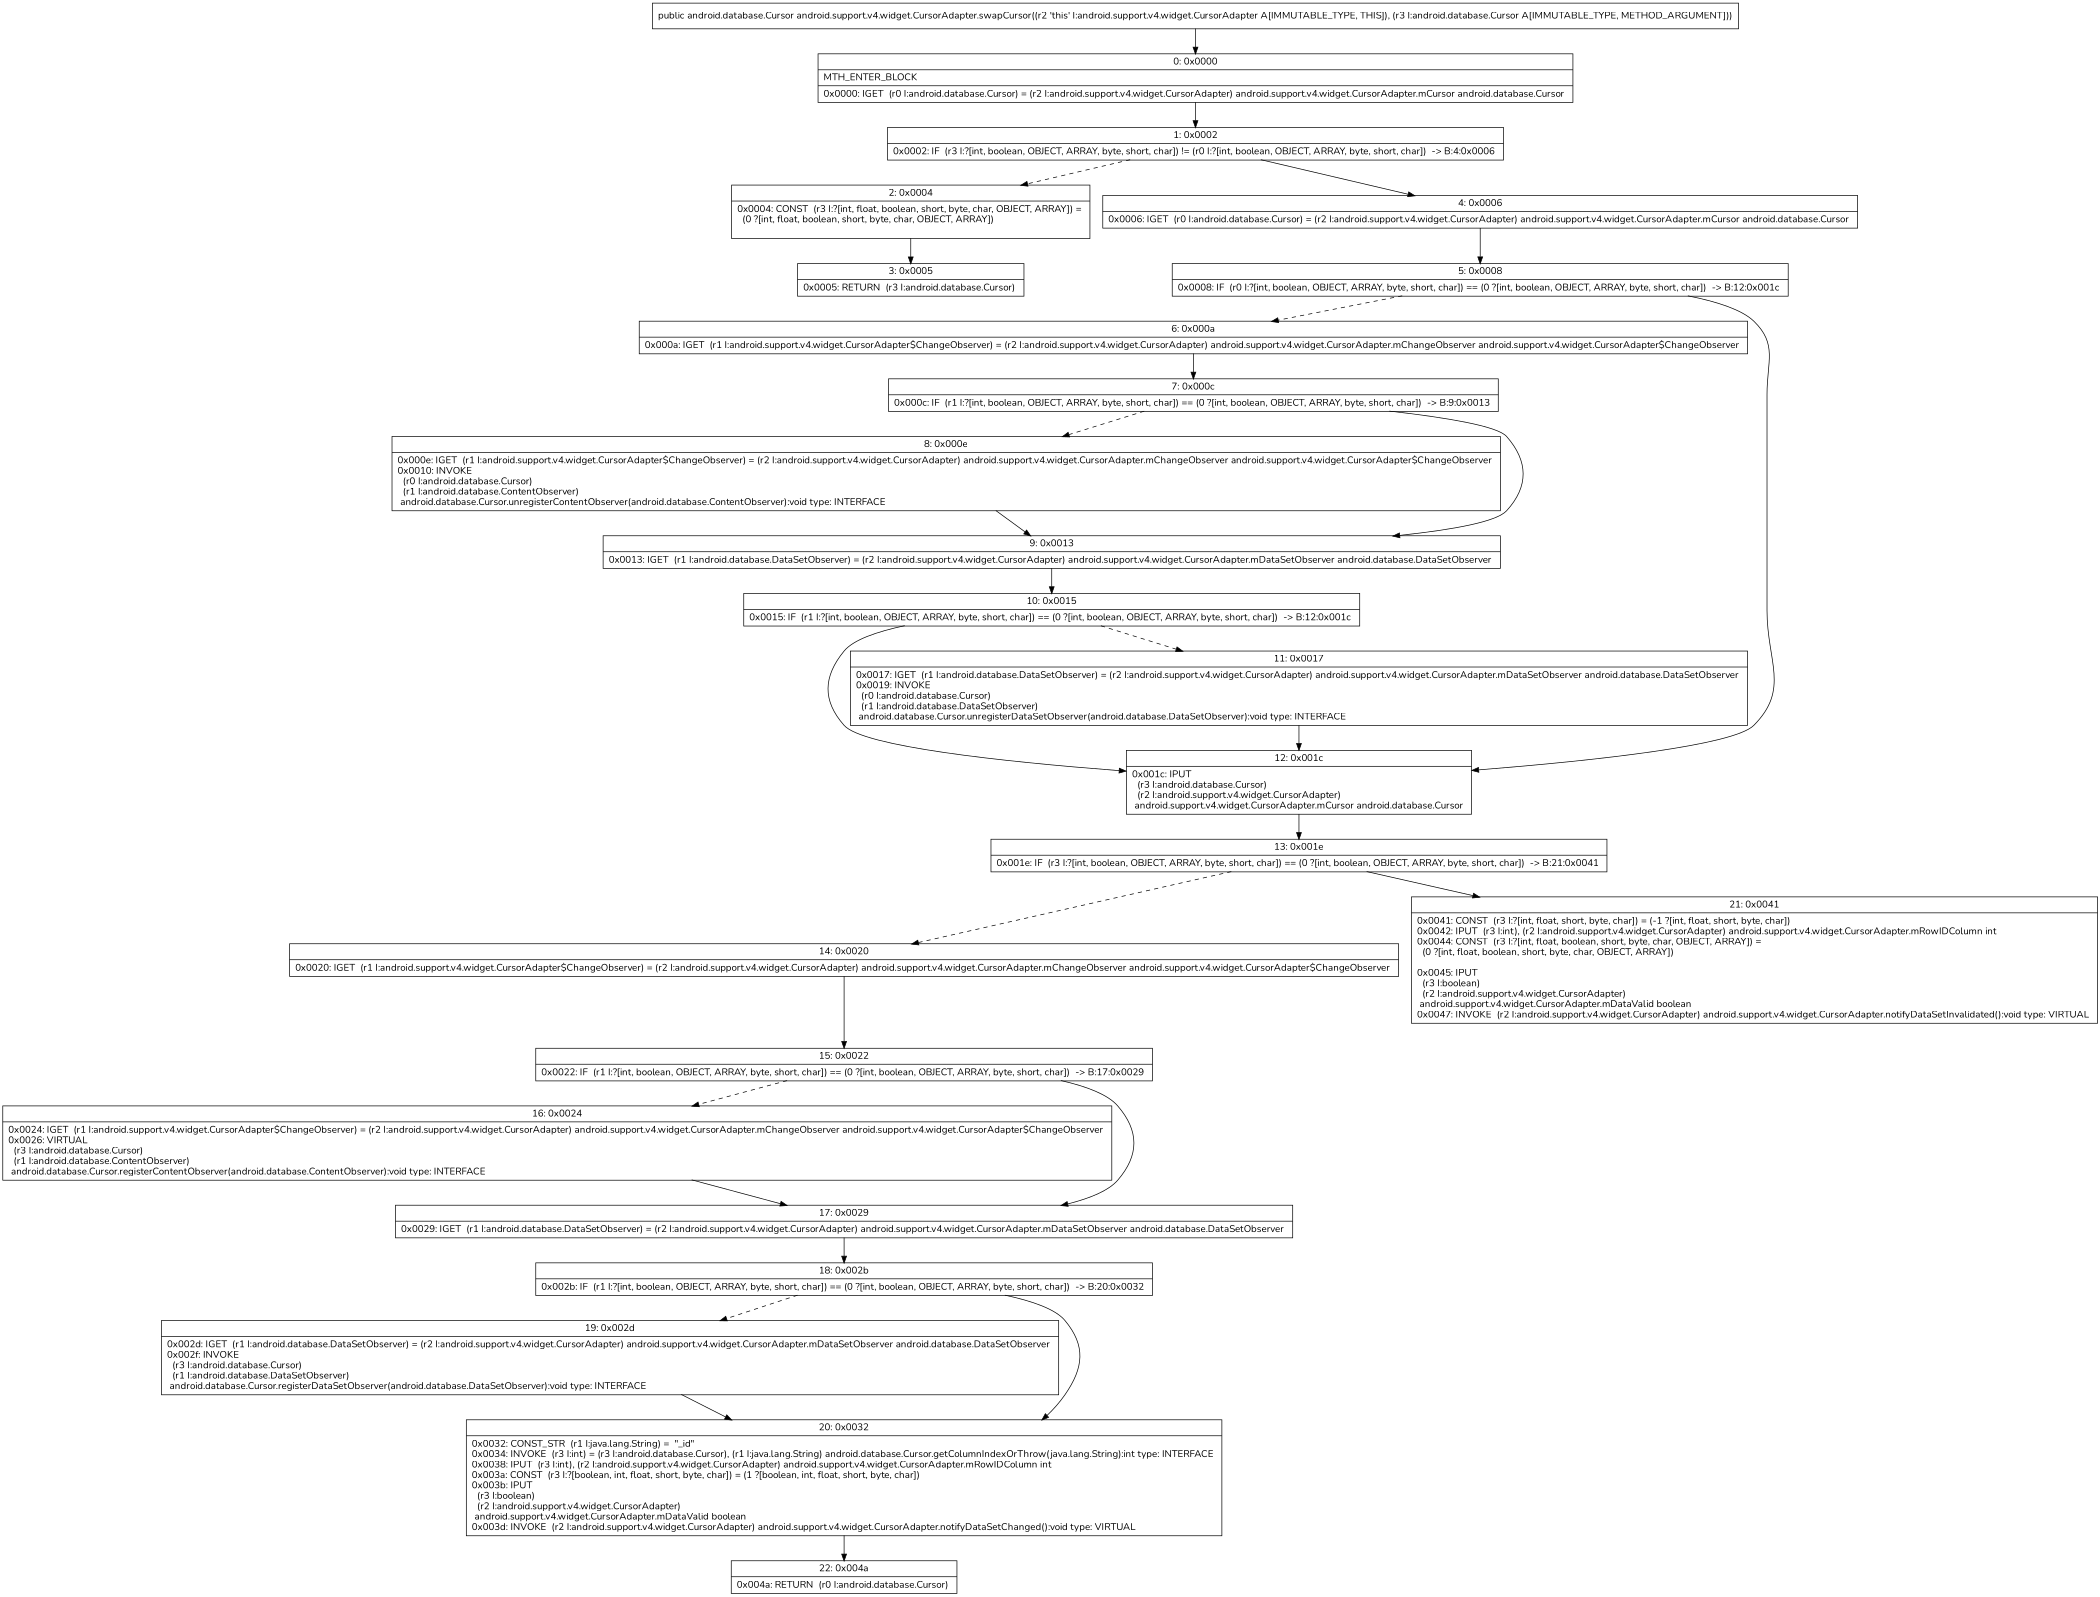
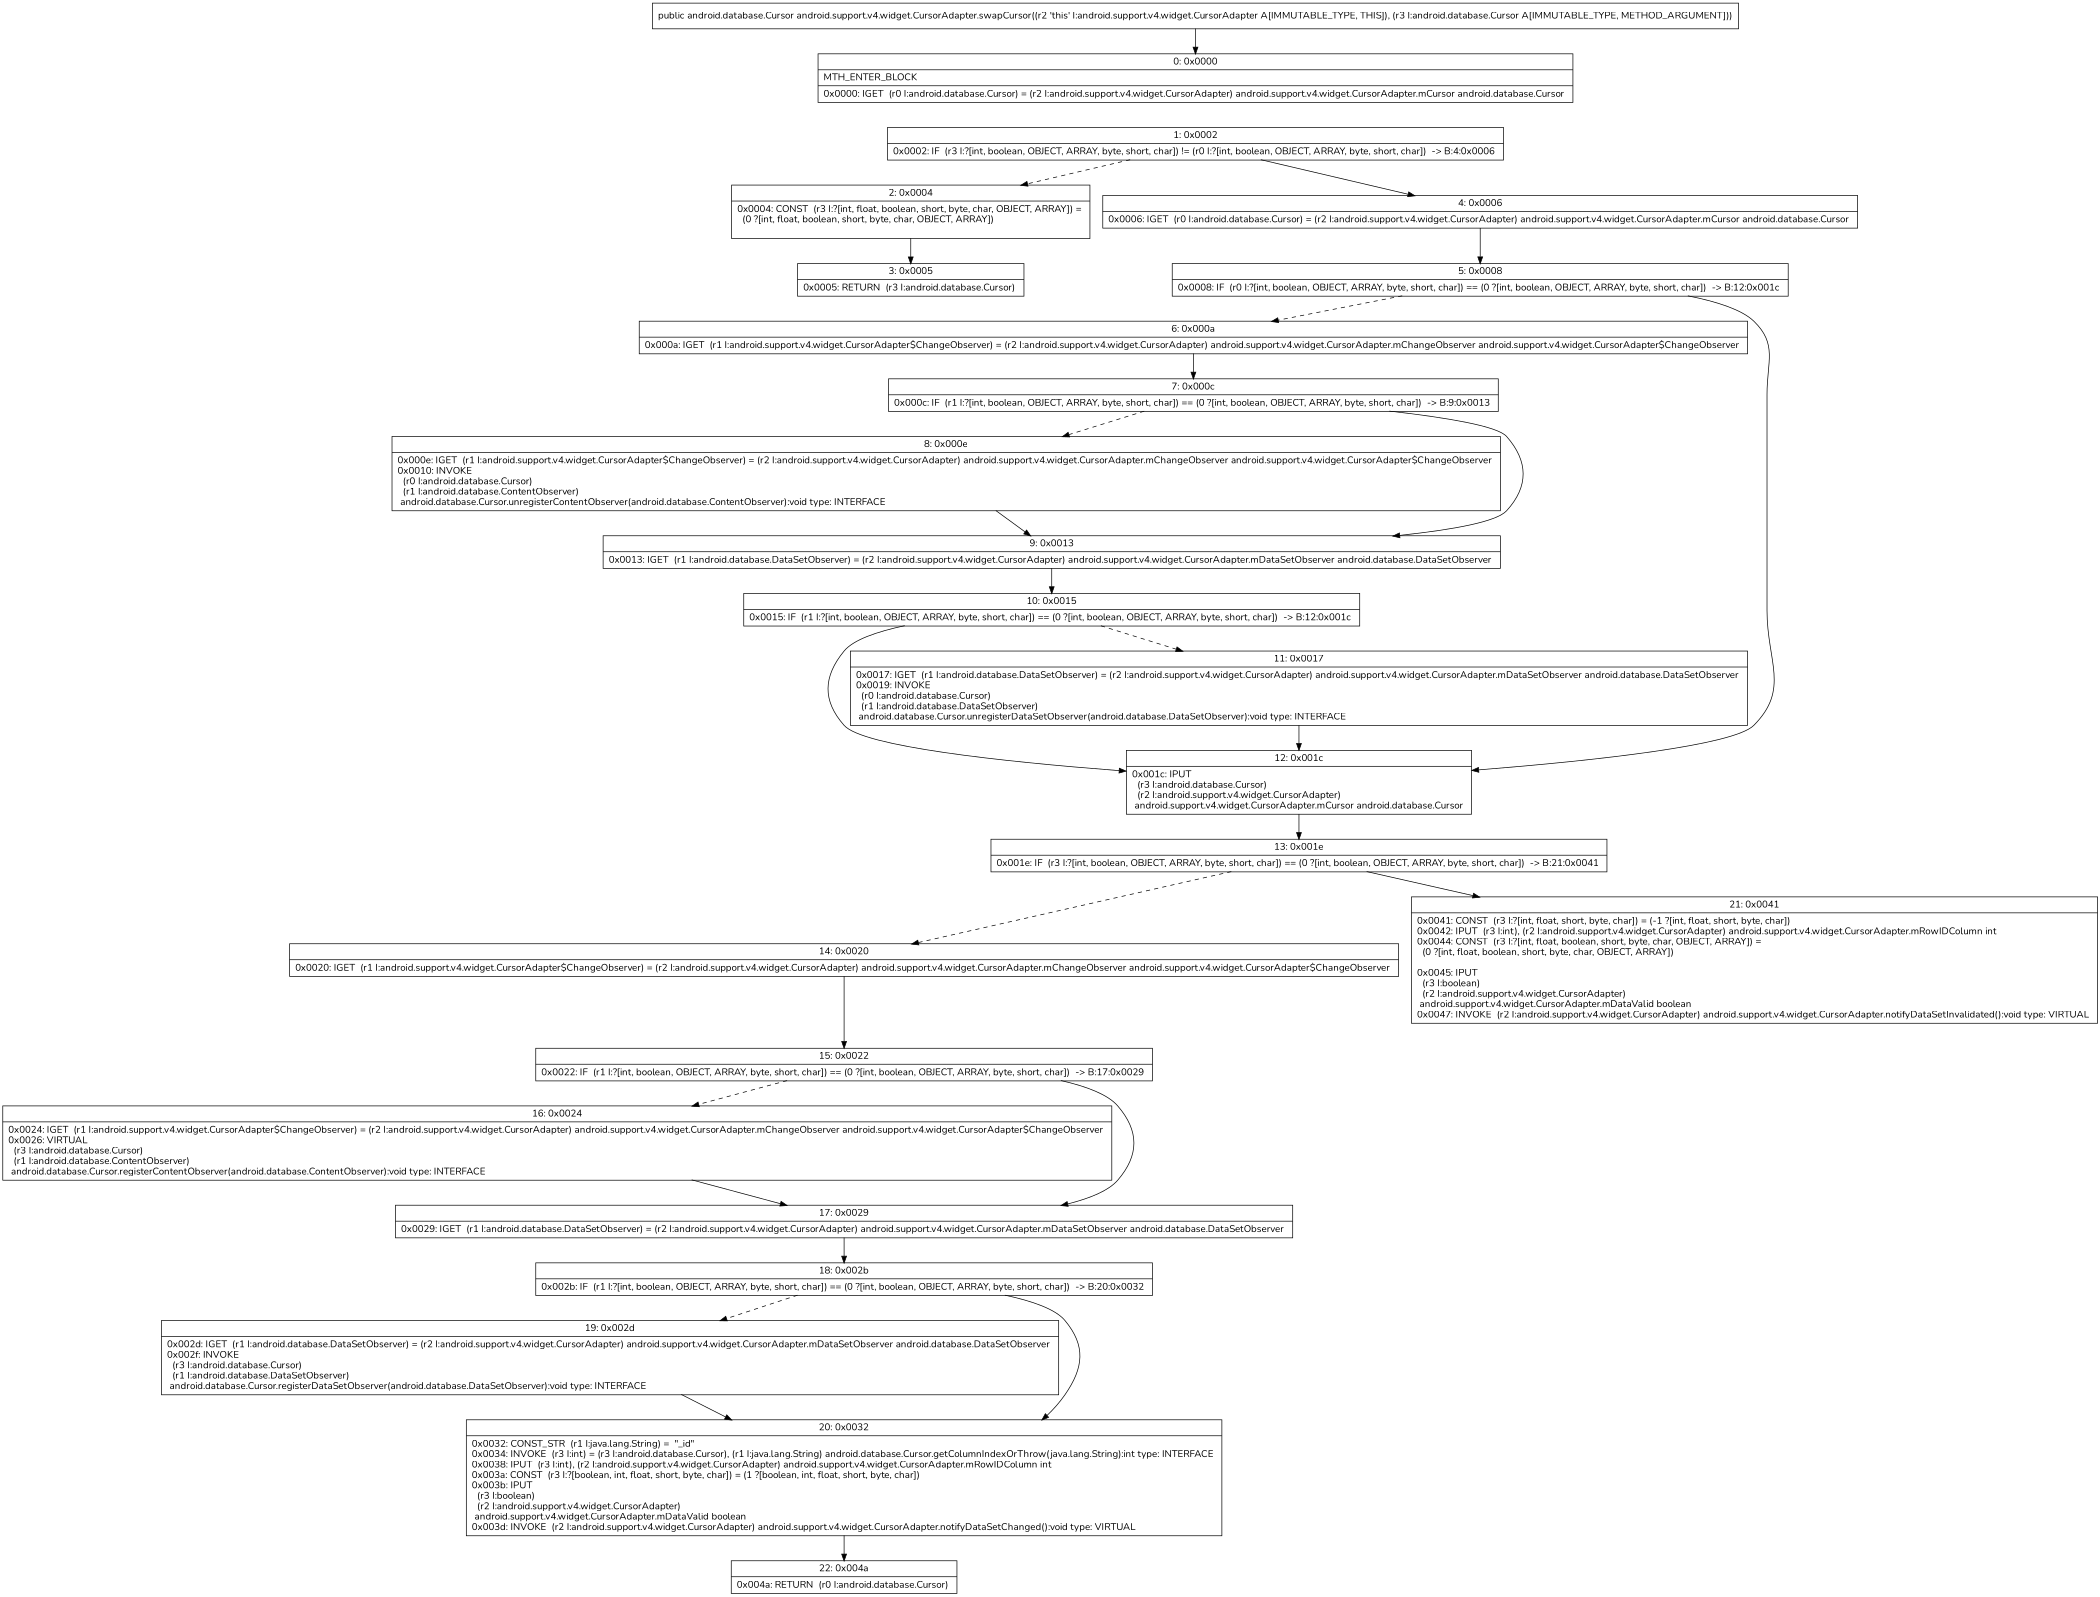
(1195, 111) -> none
